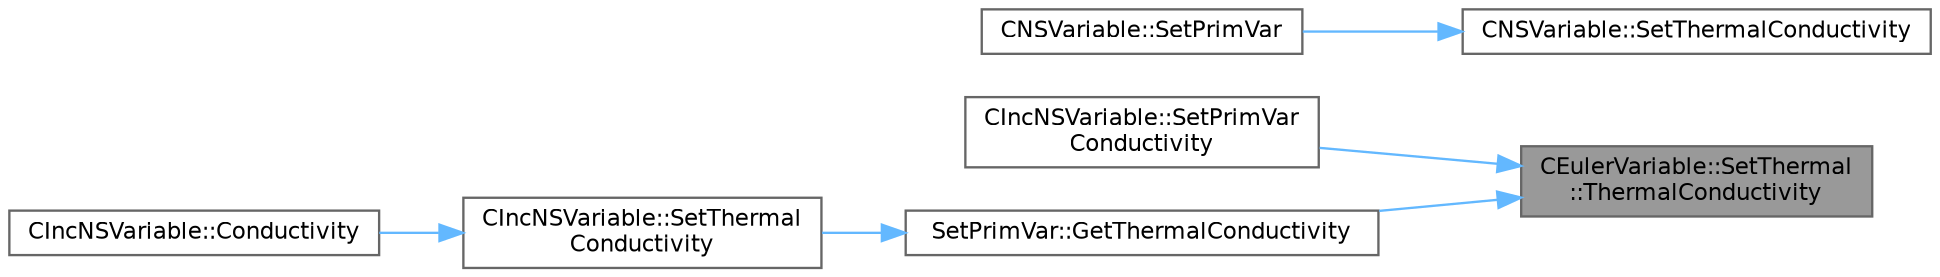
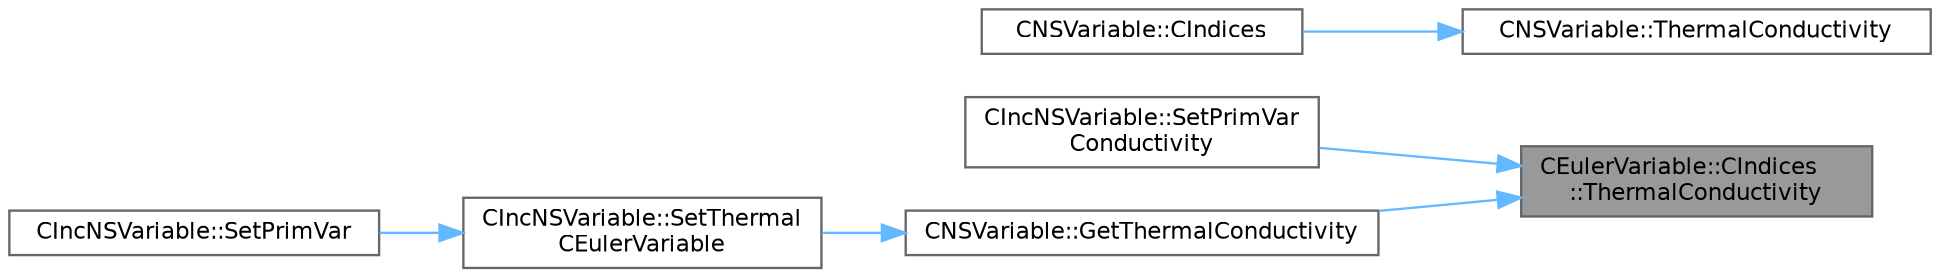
(1142, 32) -> (1142, 32)
(1697, 32) -> (1697, 32)
(1697, 181) -> (1697, 181)
(194, 233) -> (194, 233)
(642, 233) -> (642, 233)
(1142, 233) -> (1142, 233)
